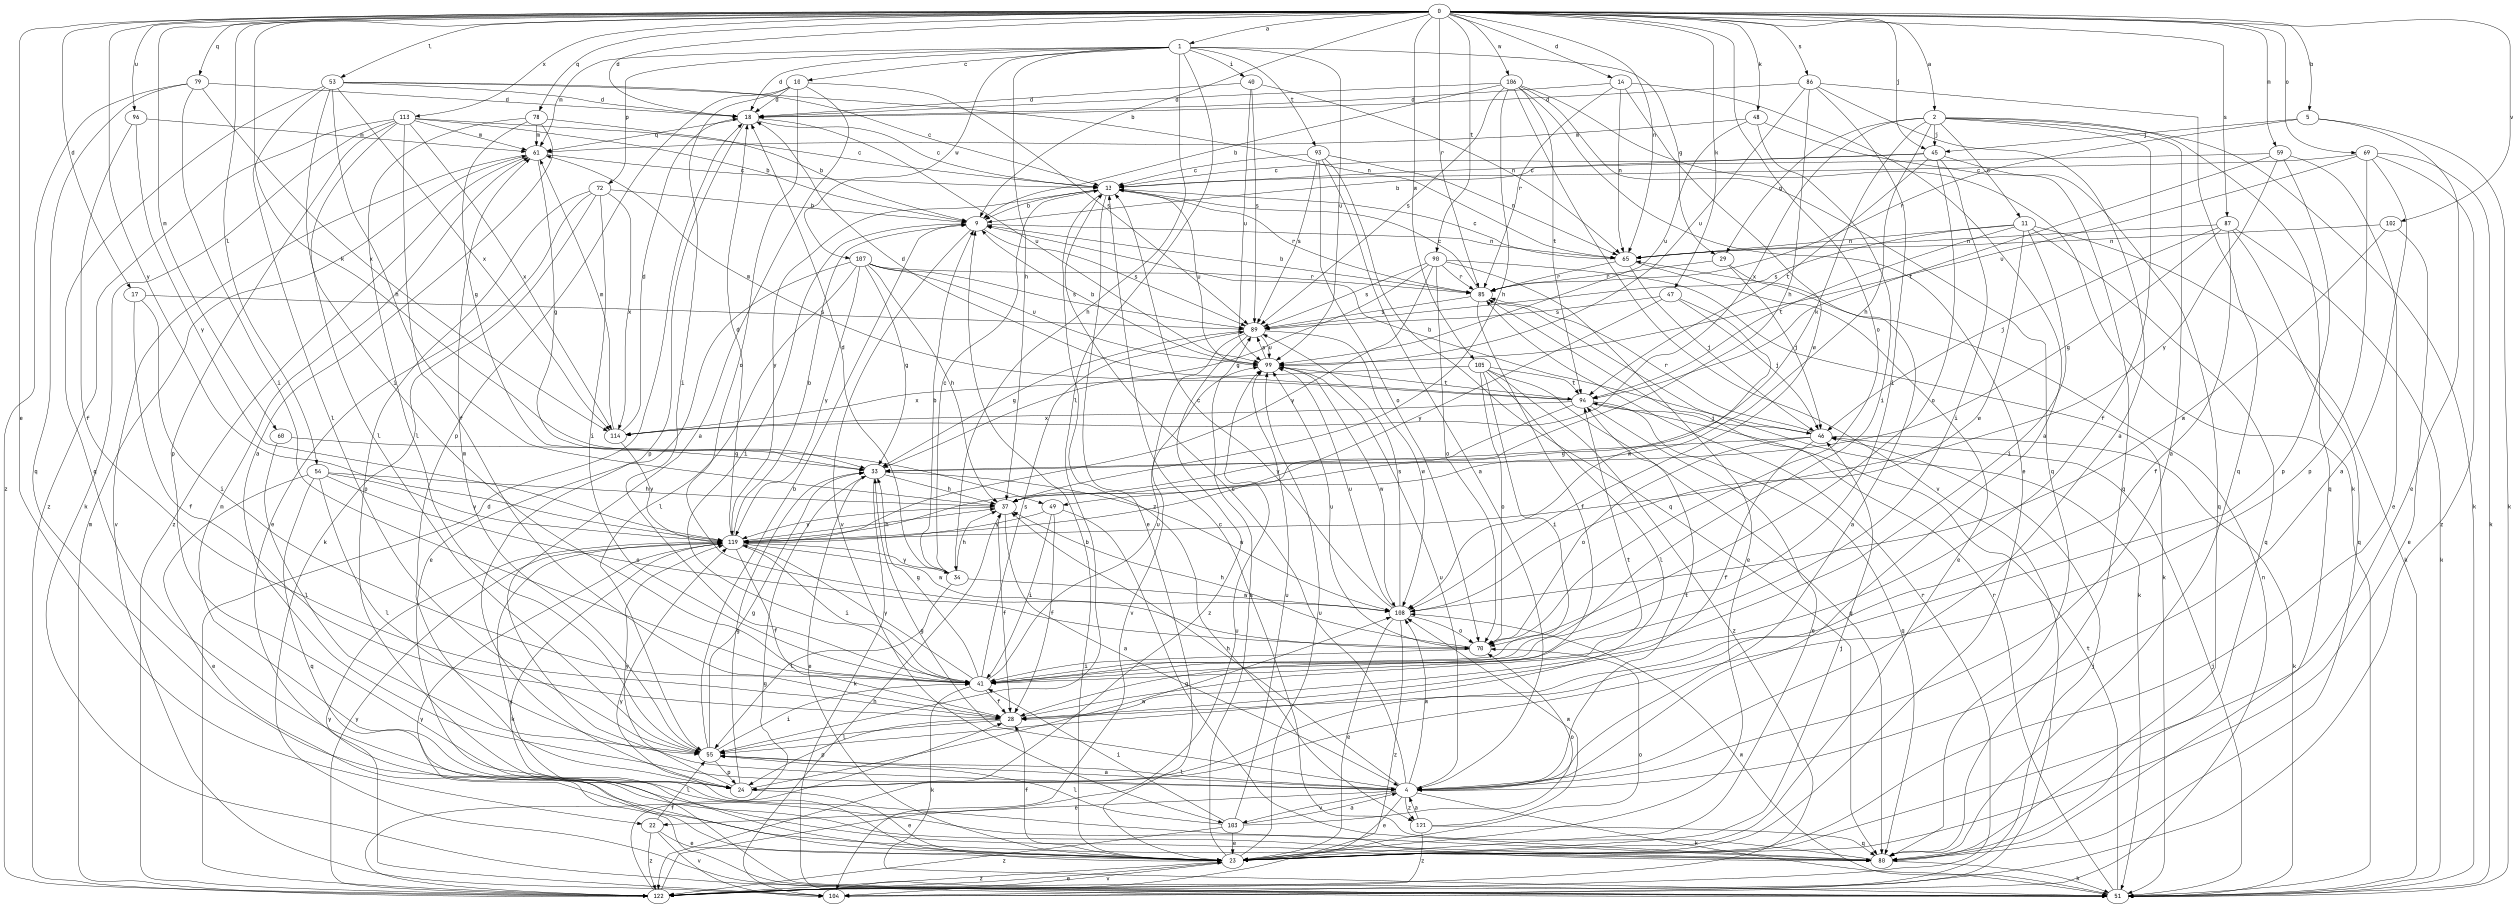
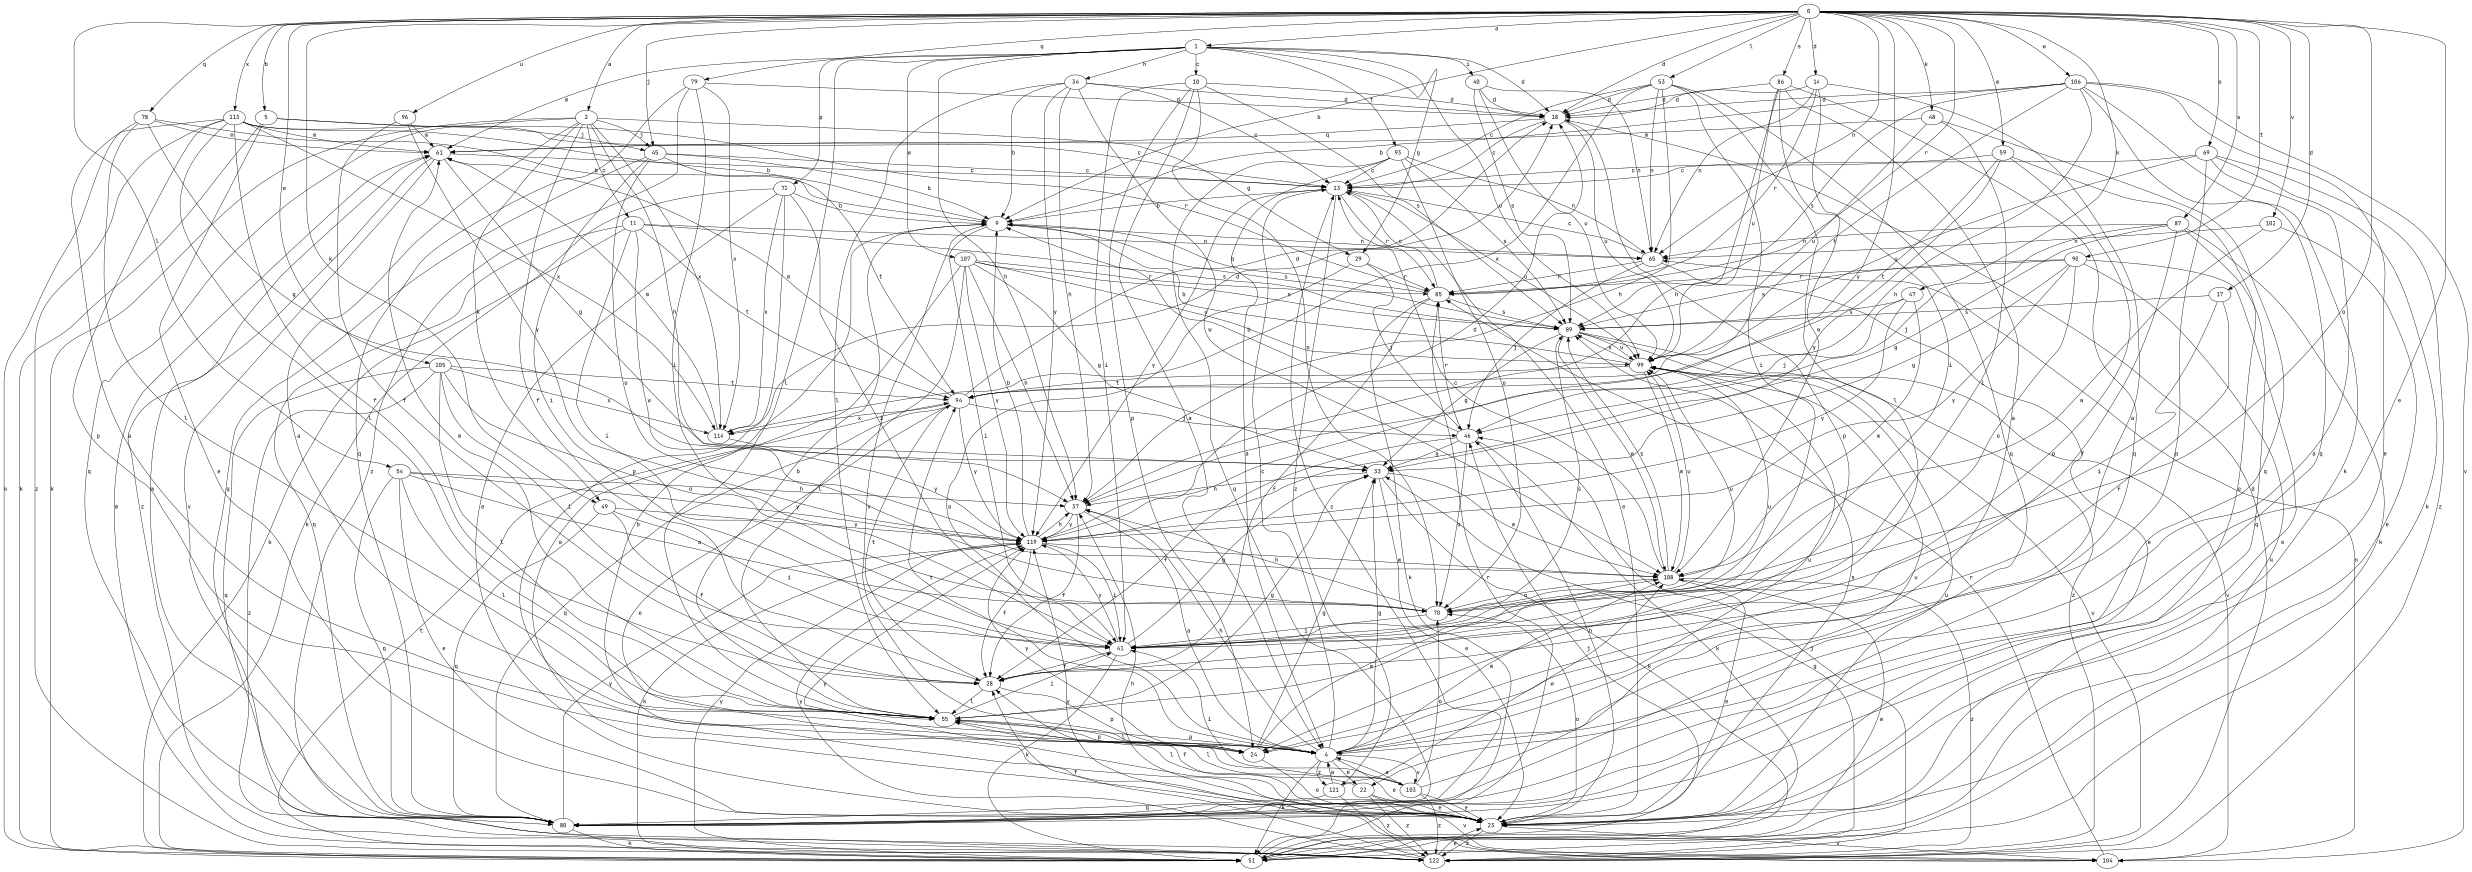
(281, 436) -> none
(841, 549) -> (1053, 305)
(1841, 649) -> (1591, 631)
